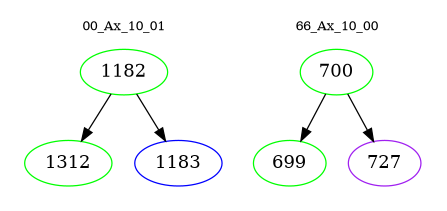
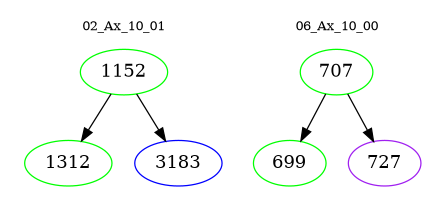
(124, 27) -> (124, 27)
(337, 27) -> (337, 27)
(124, 72) -> (124, 72)
(337, 72) -> (337, 72)
(178, 163) -> (178, 163)
